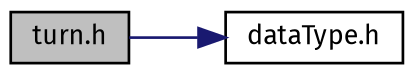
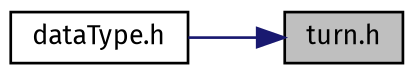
(163, 38) -> (223, 38)
